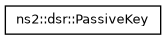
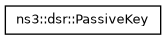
(83, 20) -> (83, 20)
